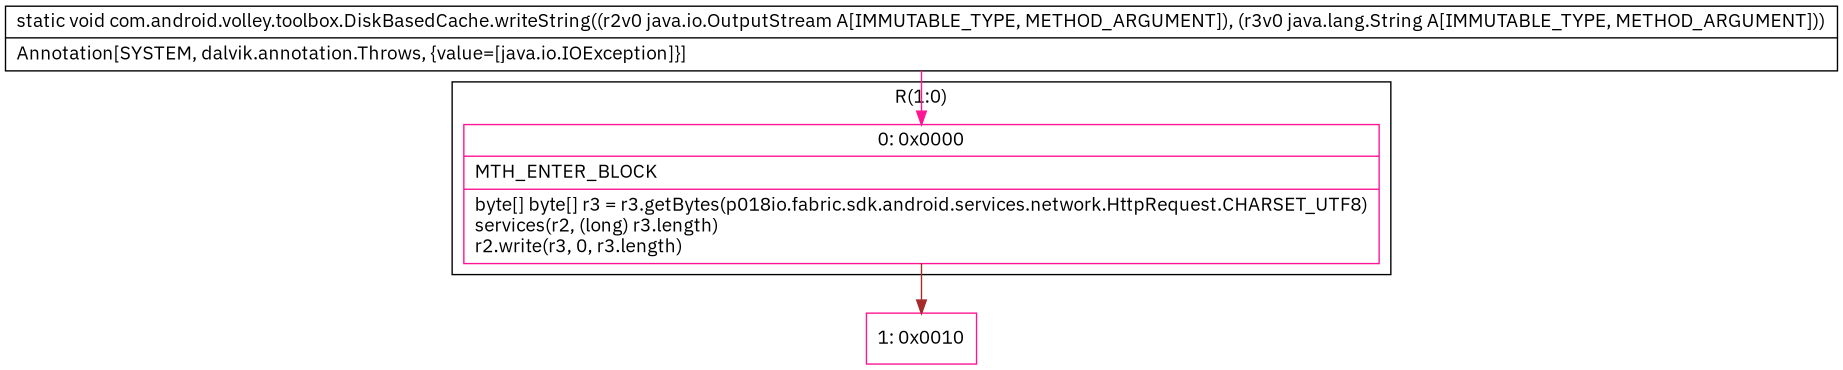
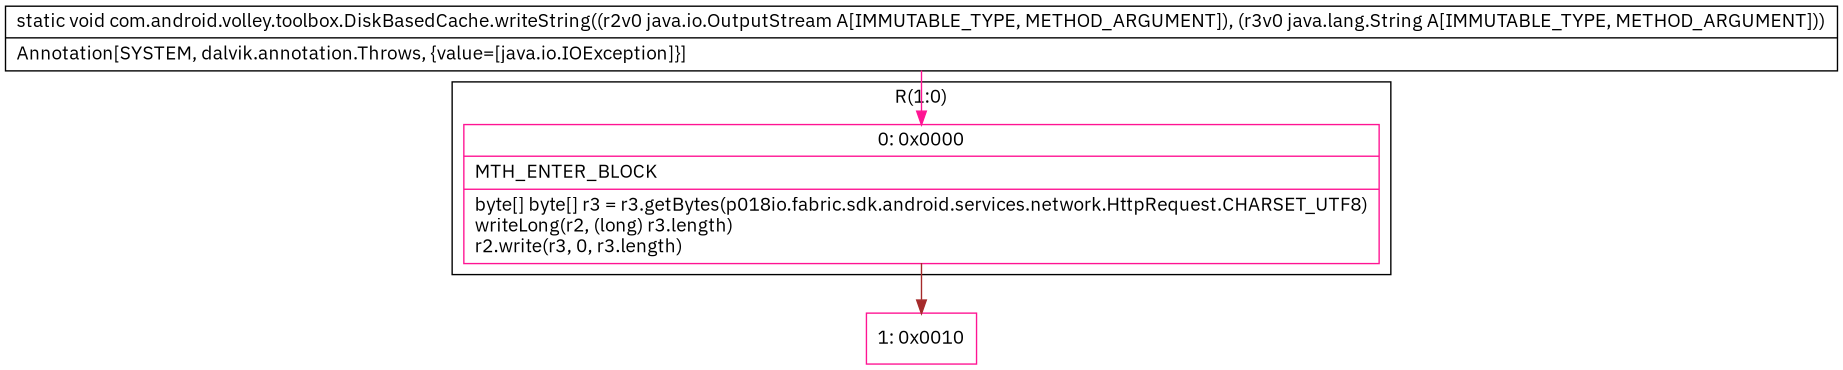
(597, 226) -> (604, 226)
